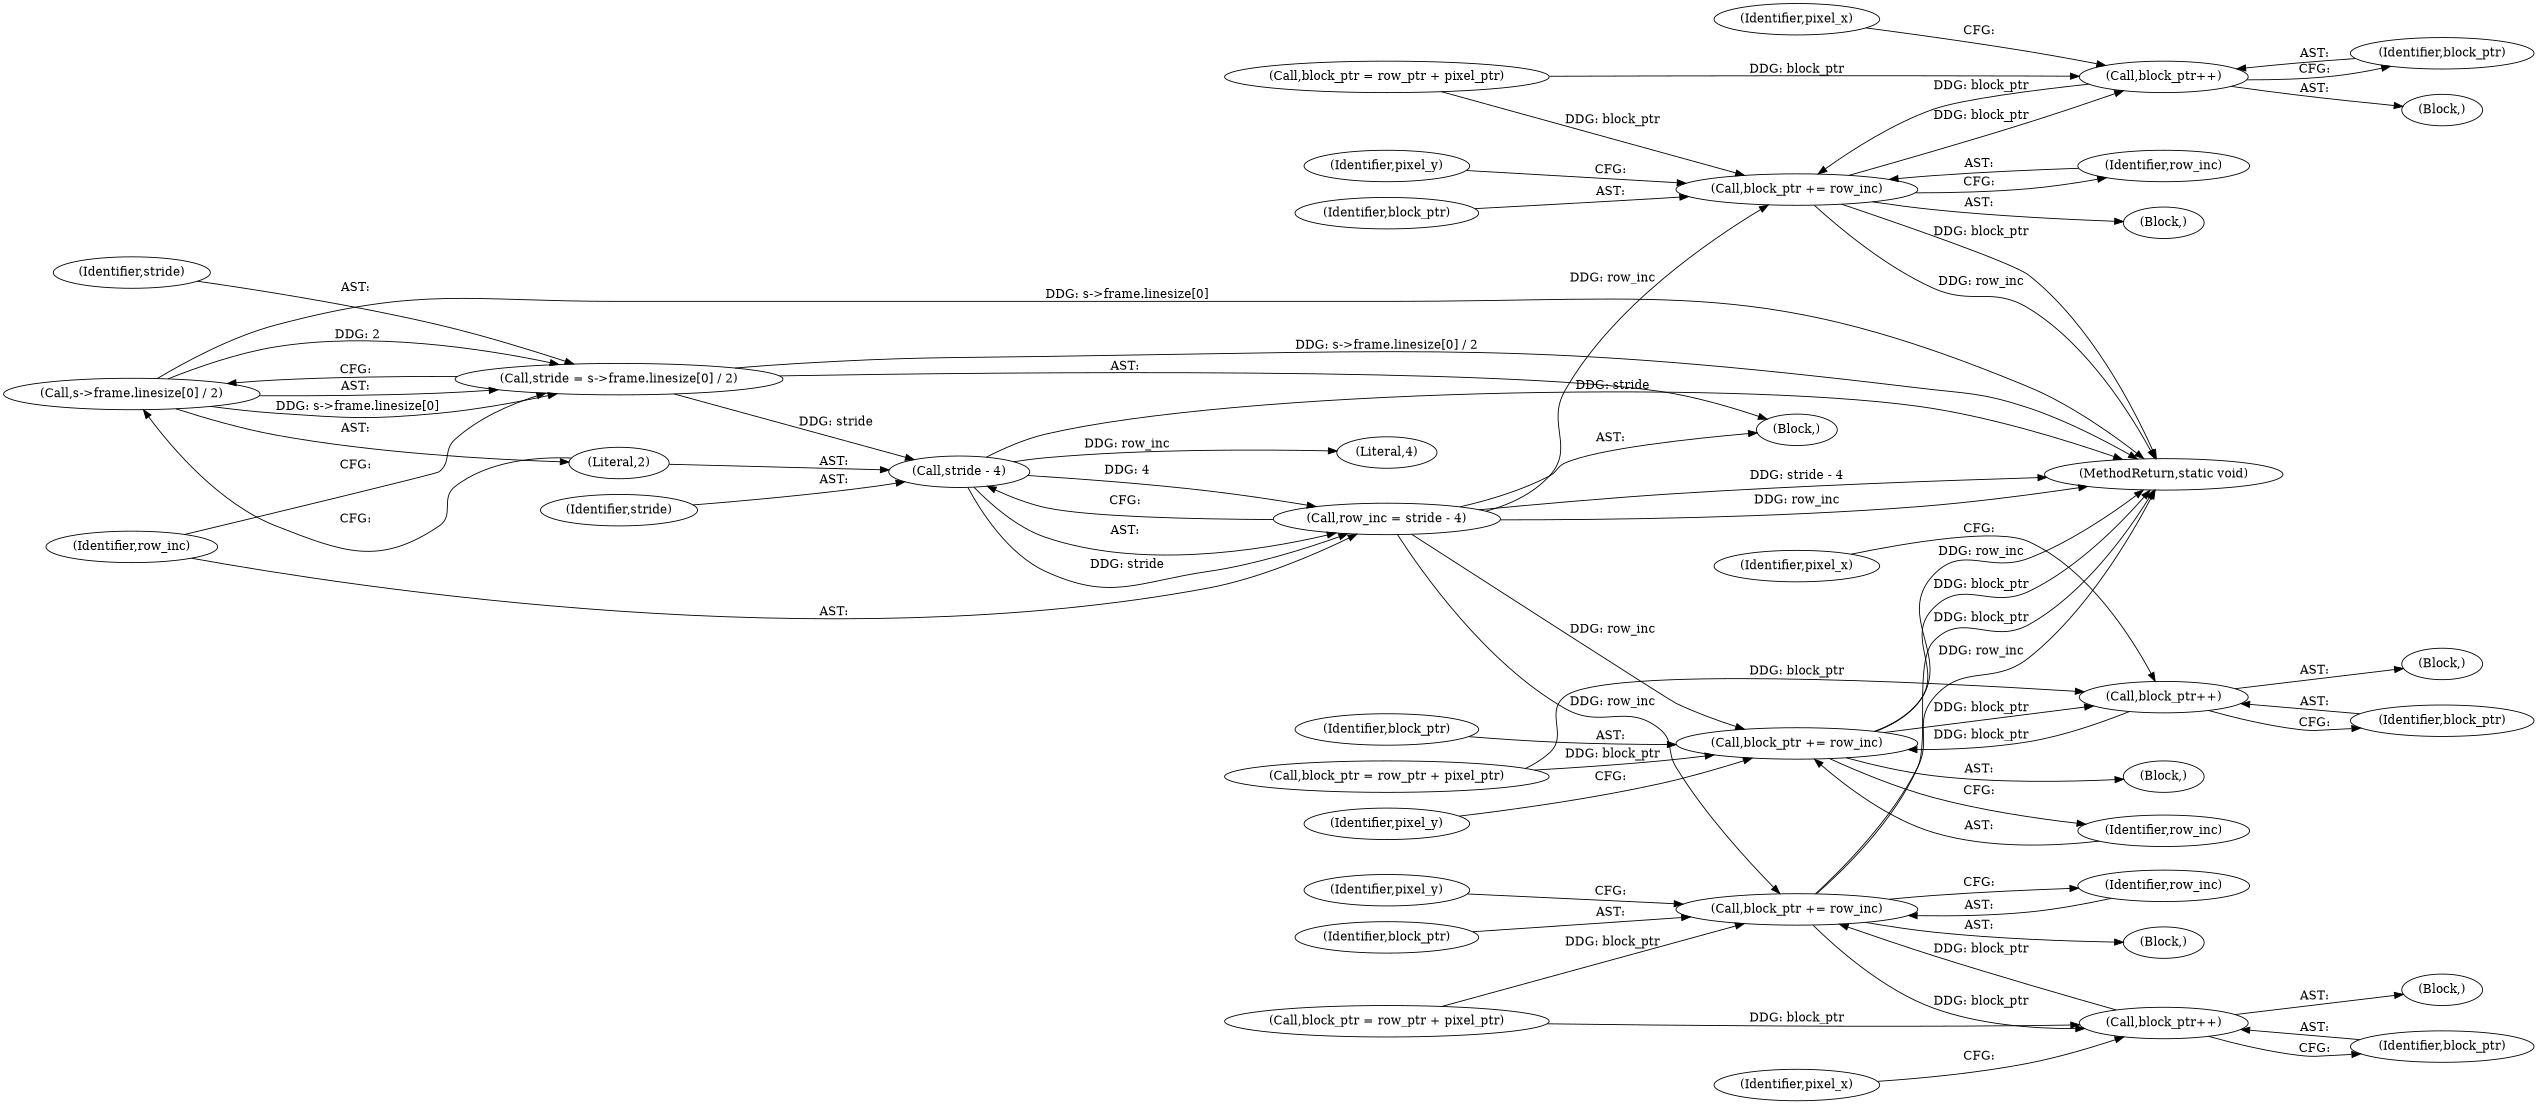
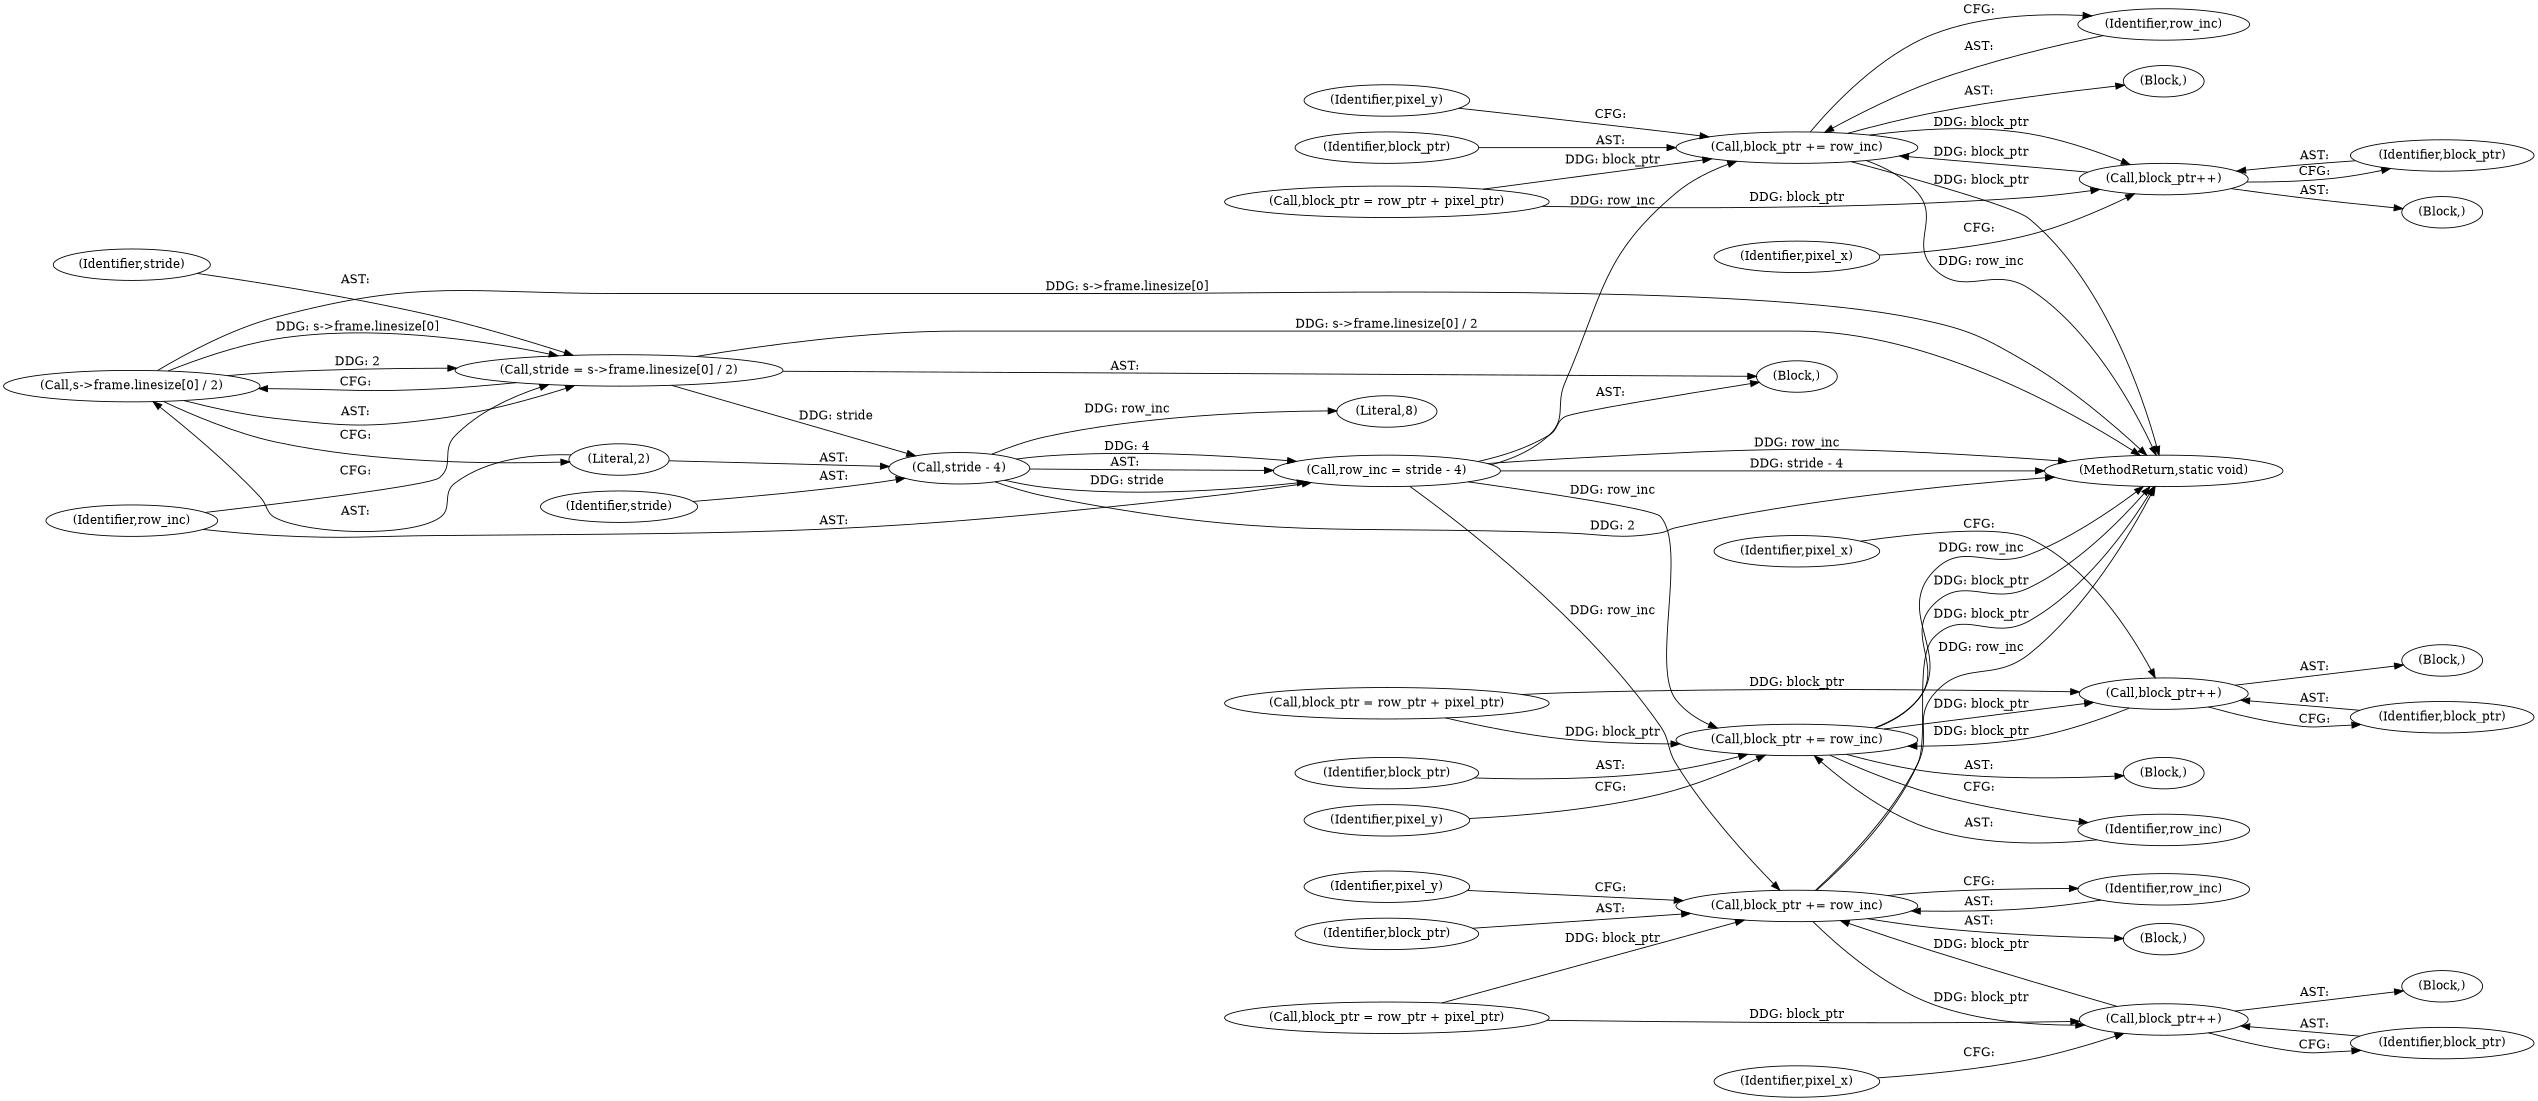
(1613, 386) -> (1613, 526)
(358, 429) -> (358, 435)
(1387, 453) -> (1387, 411)
(1132, 516) -> none
(358, 519) -> (358, 511)
